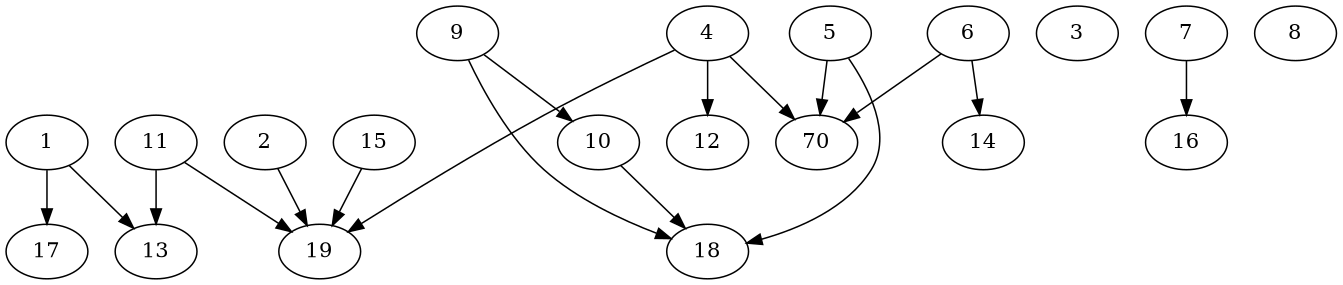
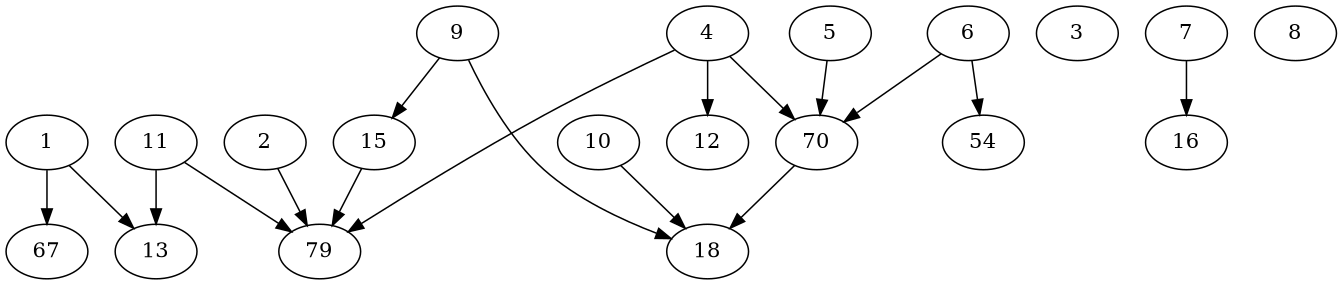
(522, 83) -> (421, 82)
(983, 142) -> (983, 142)
(868, 175) -> (768, 192)
(47, 252) -> (47, 252)
(320, 252) -> (320, 252)
